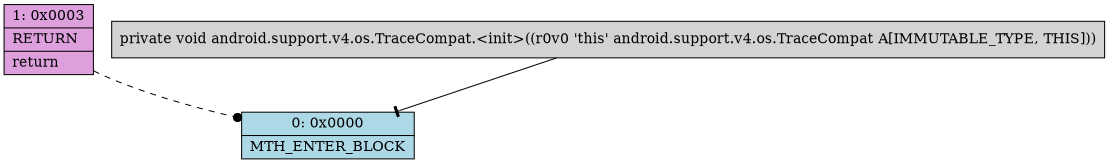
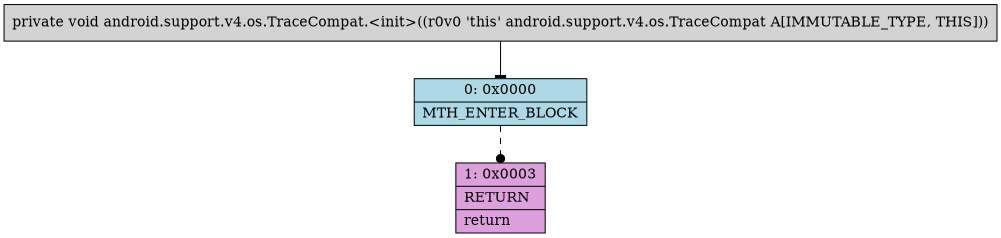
(162, 97) -> (501, 140)
